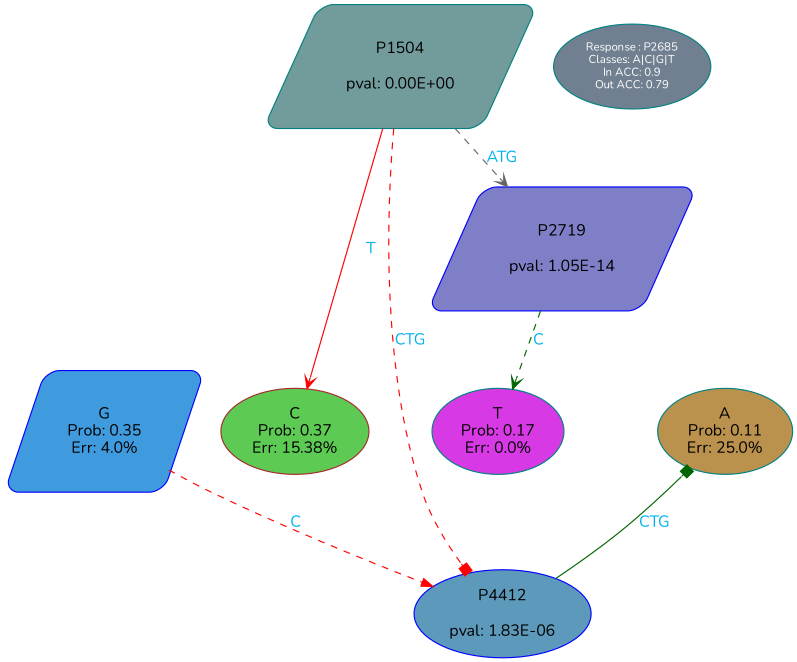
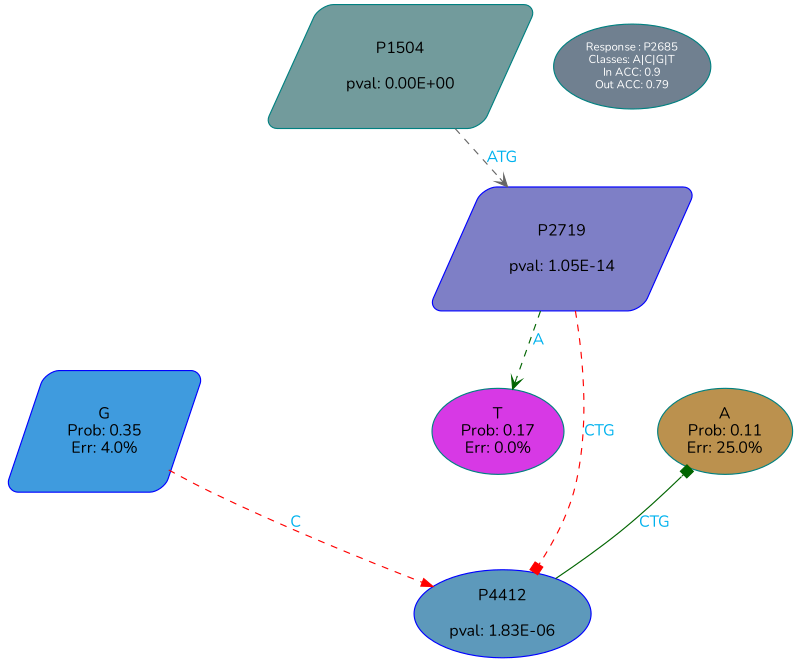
(539, 340) -> (539, 340)
(394, 353) -> (582, 441)
(295, 431) -> none
